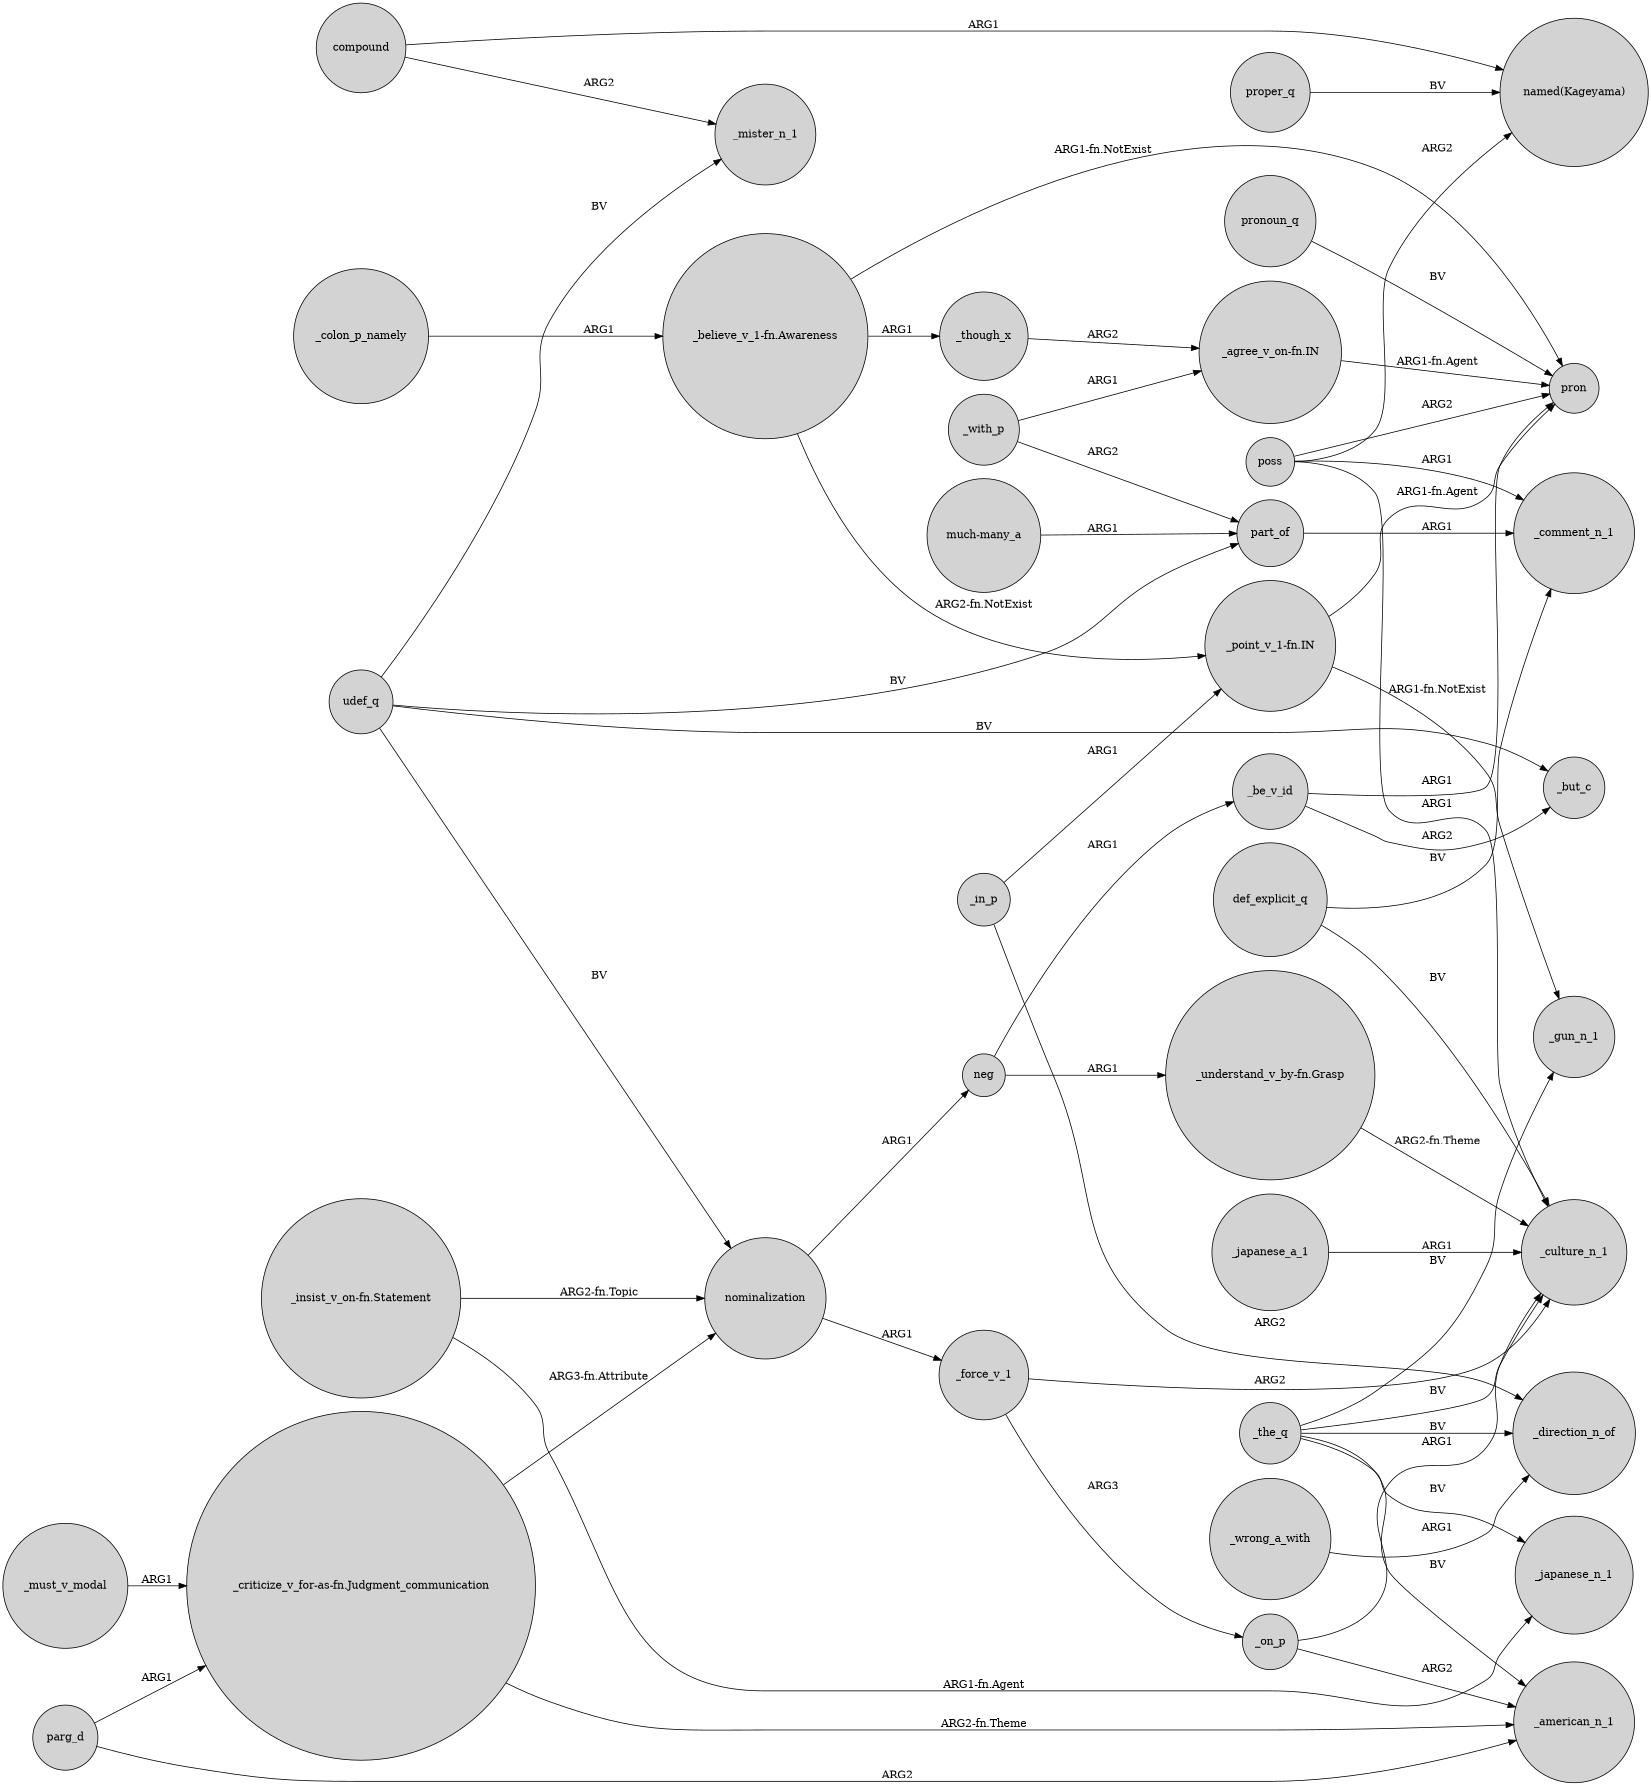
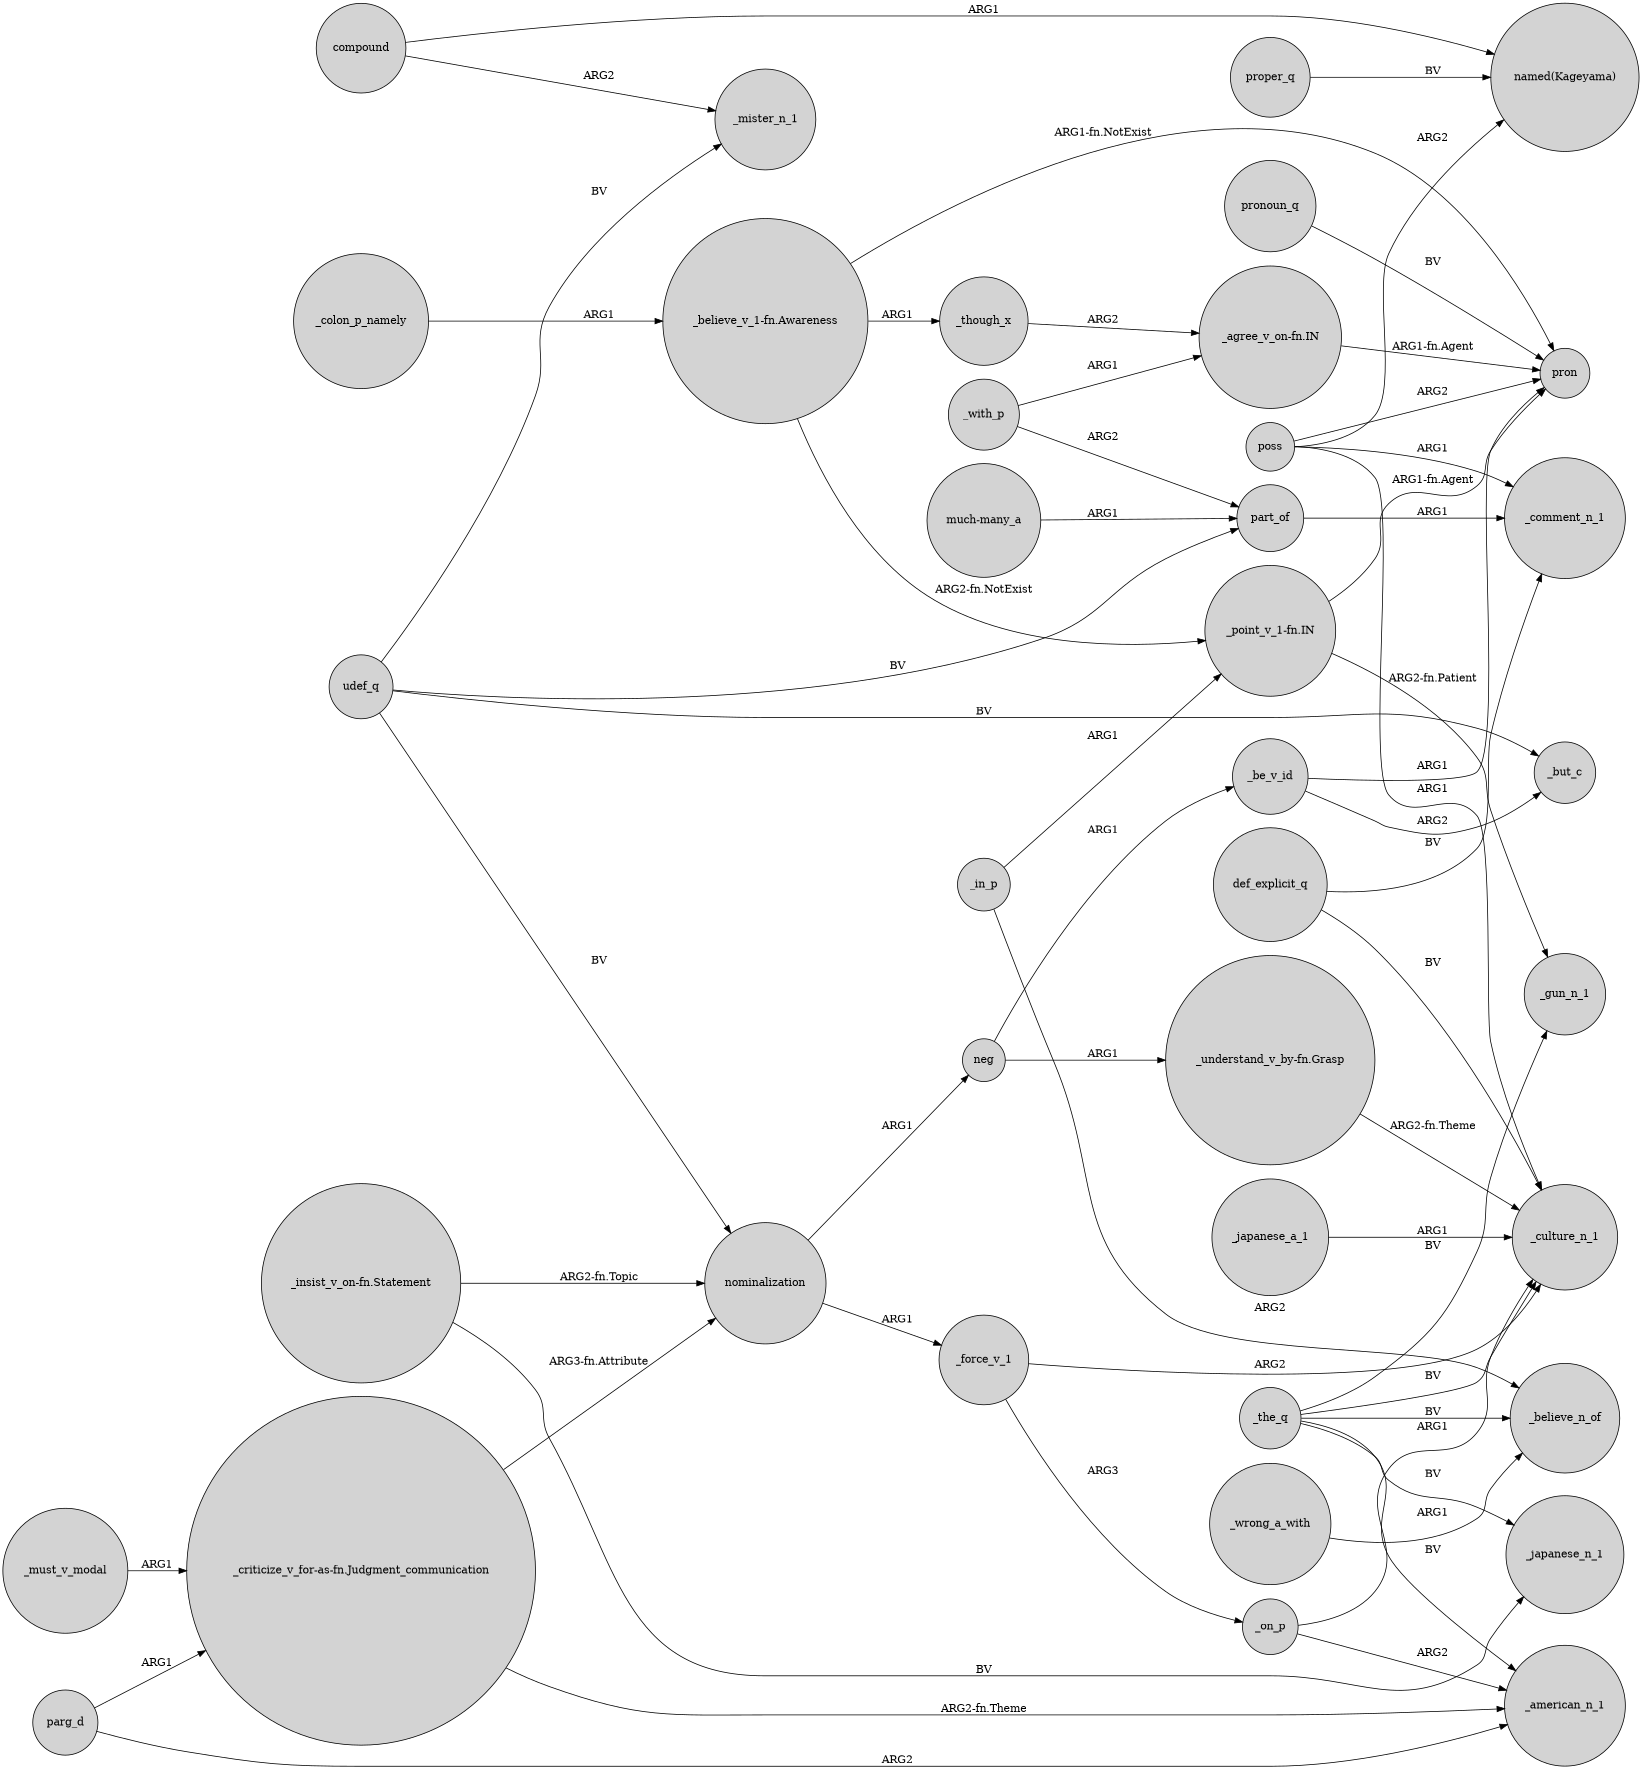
(1437, 690) -> (1433, 679)
(1574, 1433) -> (1565, 1418)
(984, 1685) -> (984, 1670)
